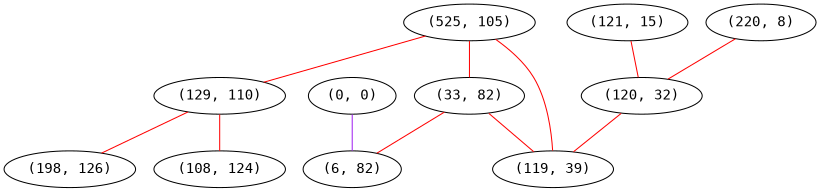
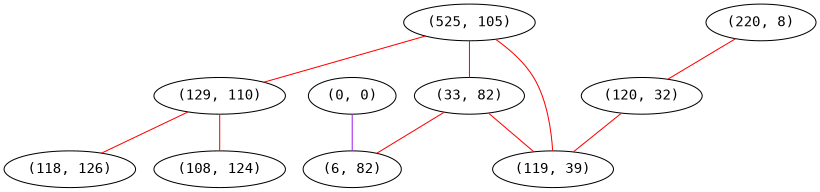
(627, 22) -> none
(70, 169) -> (70, 169)
